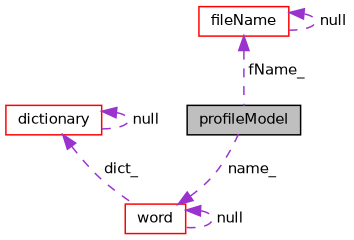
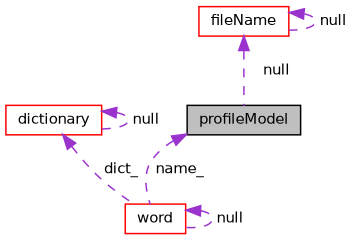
(275, 71) -> (275, 71)
(219, 169) -> (148, 168)
